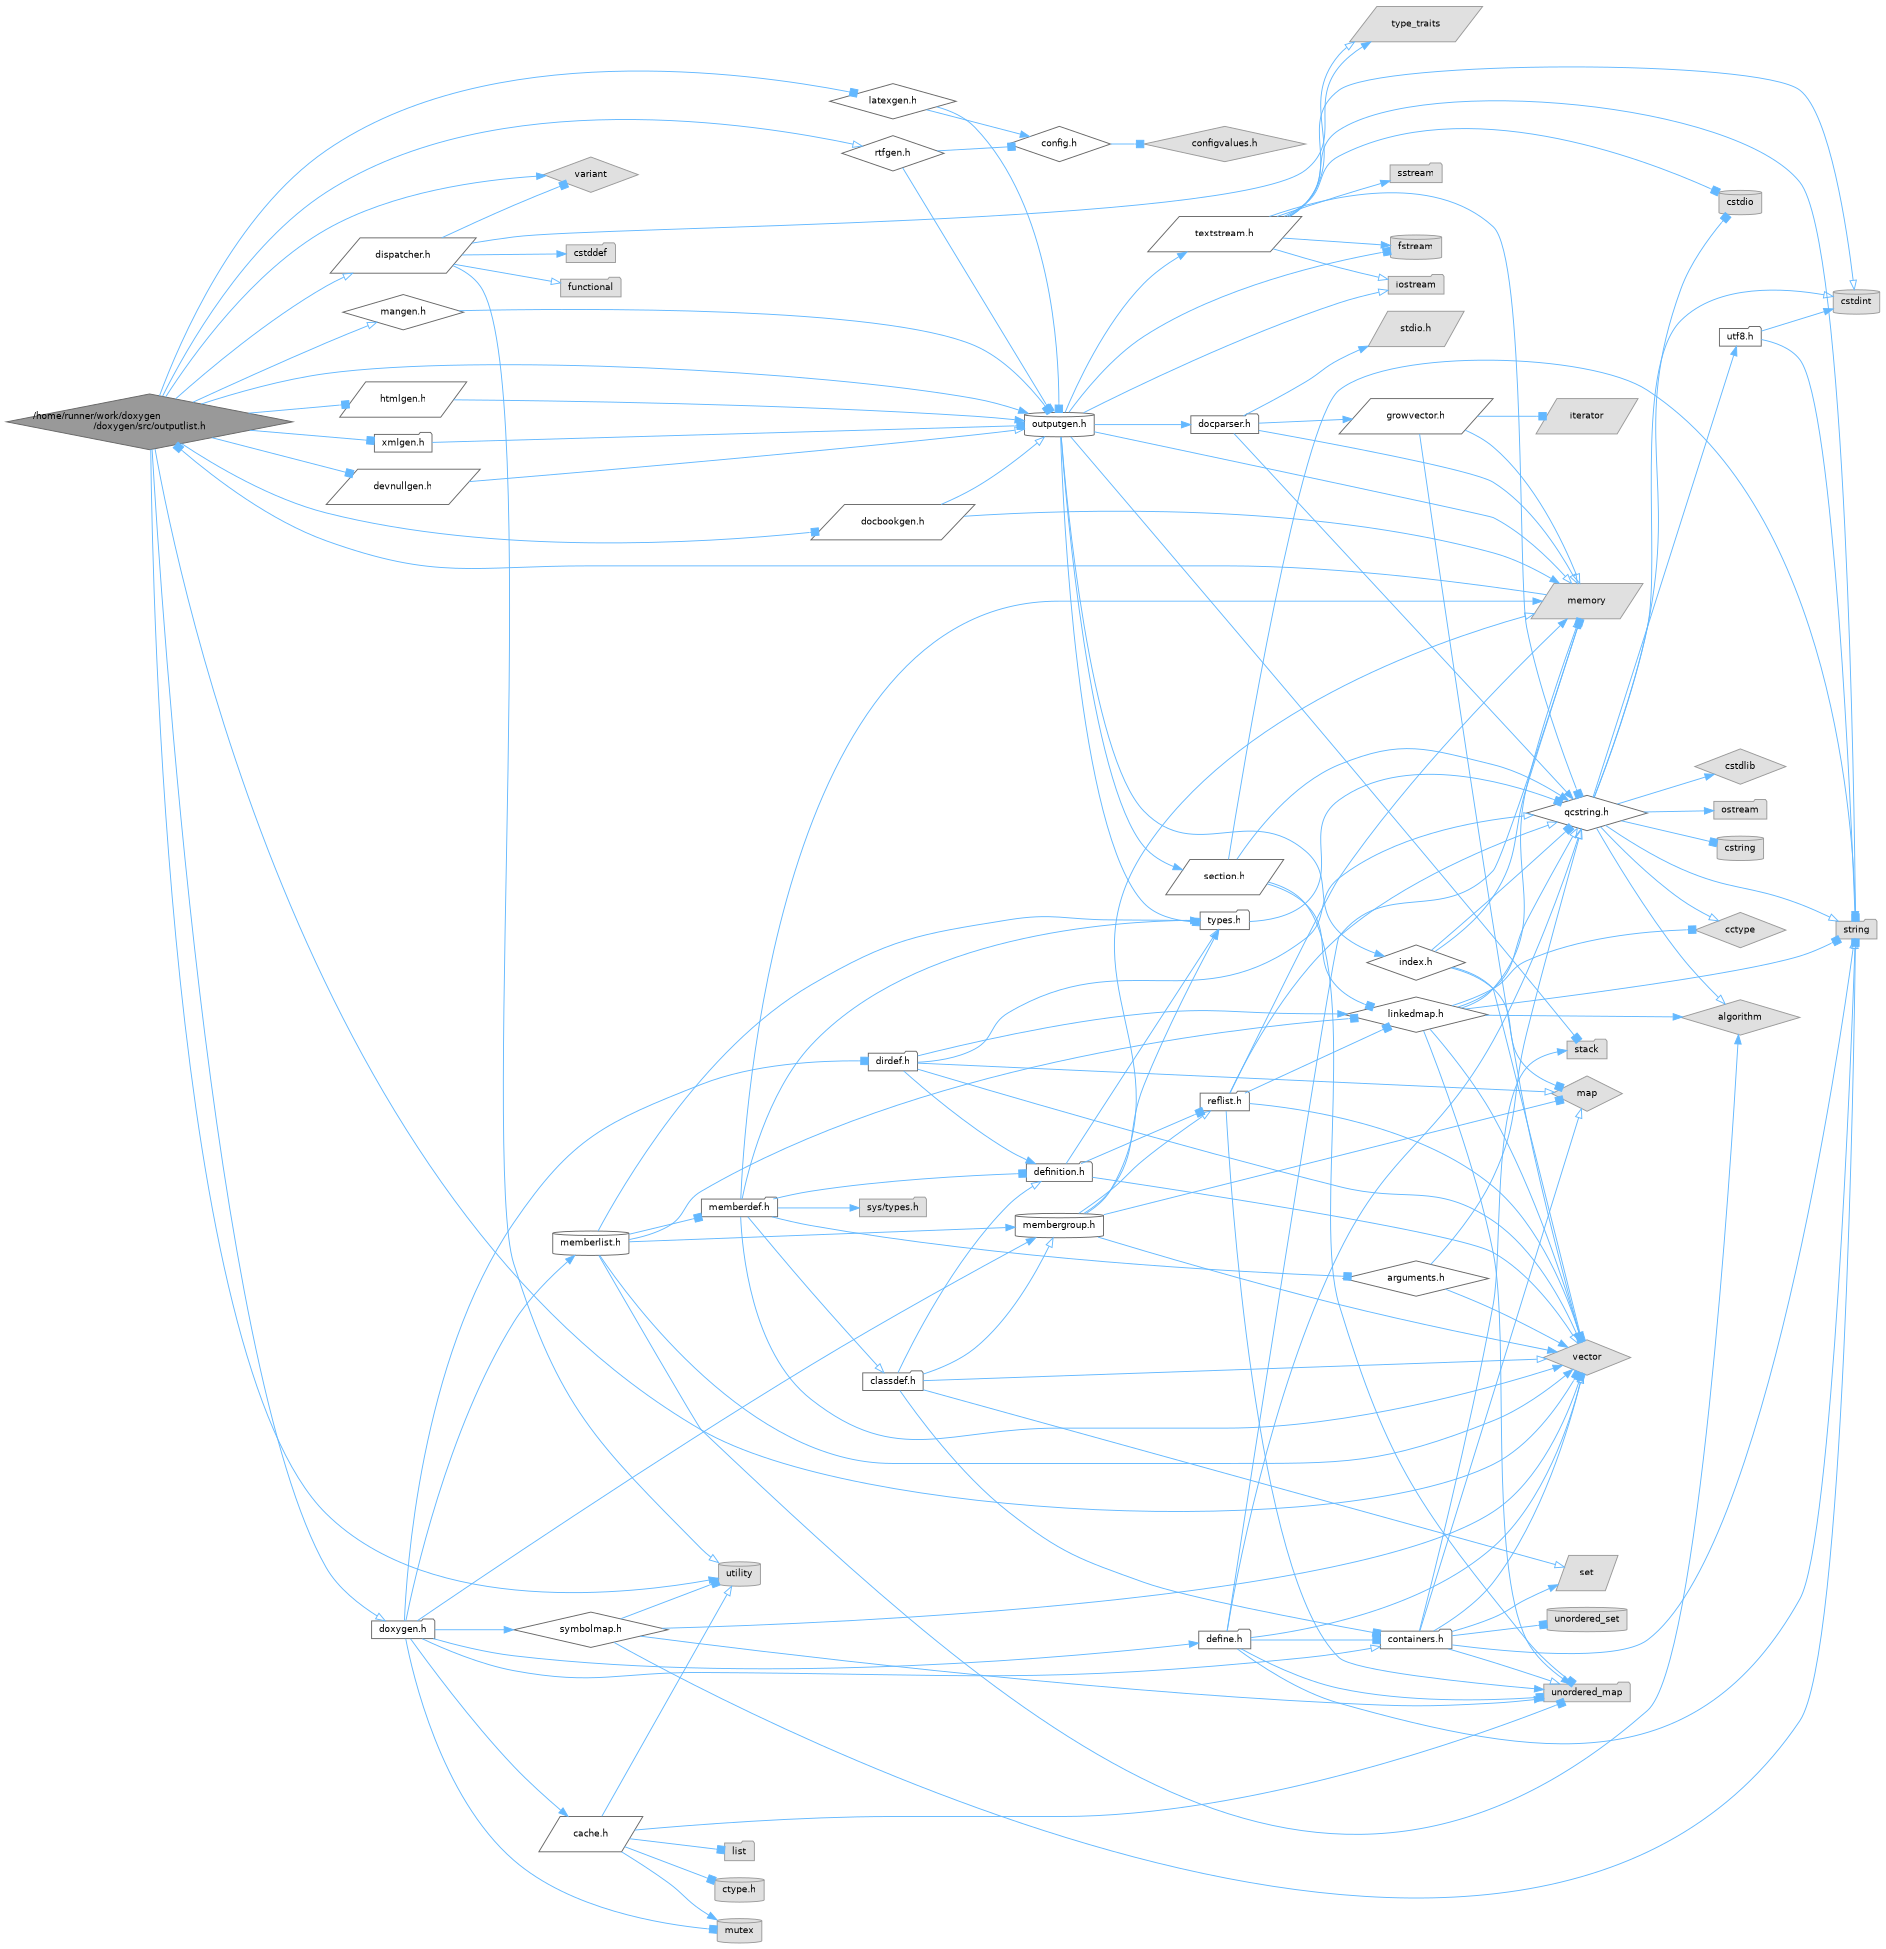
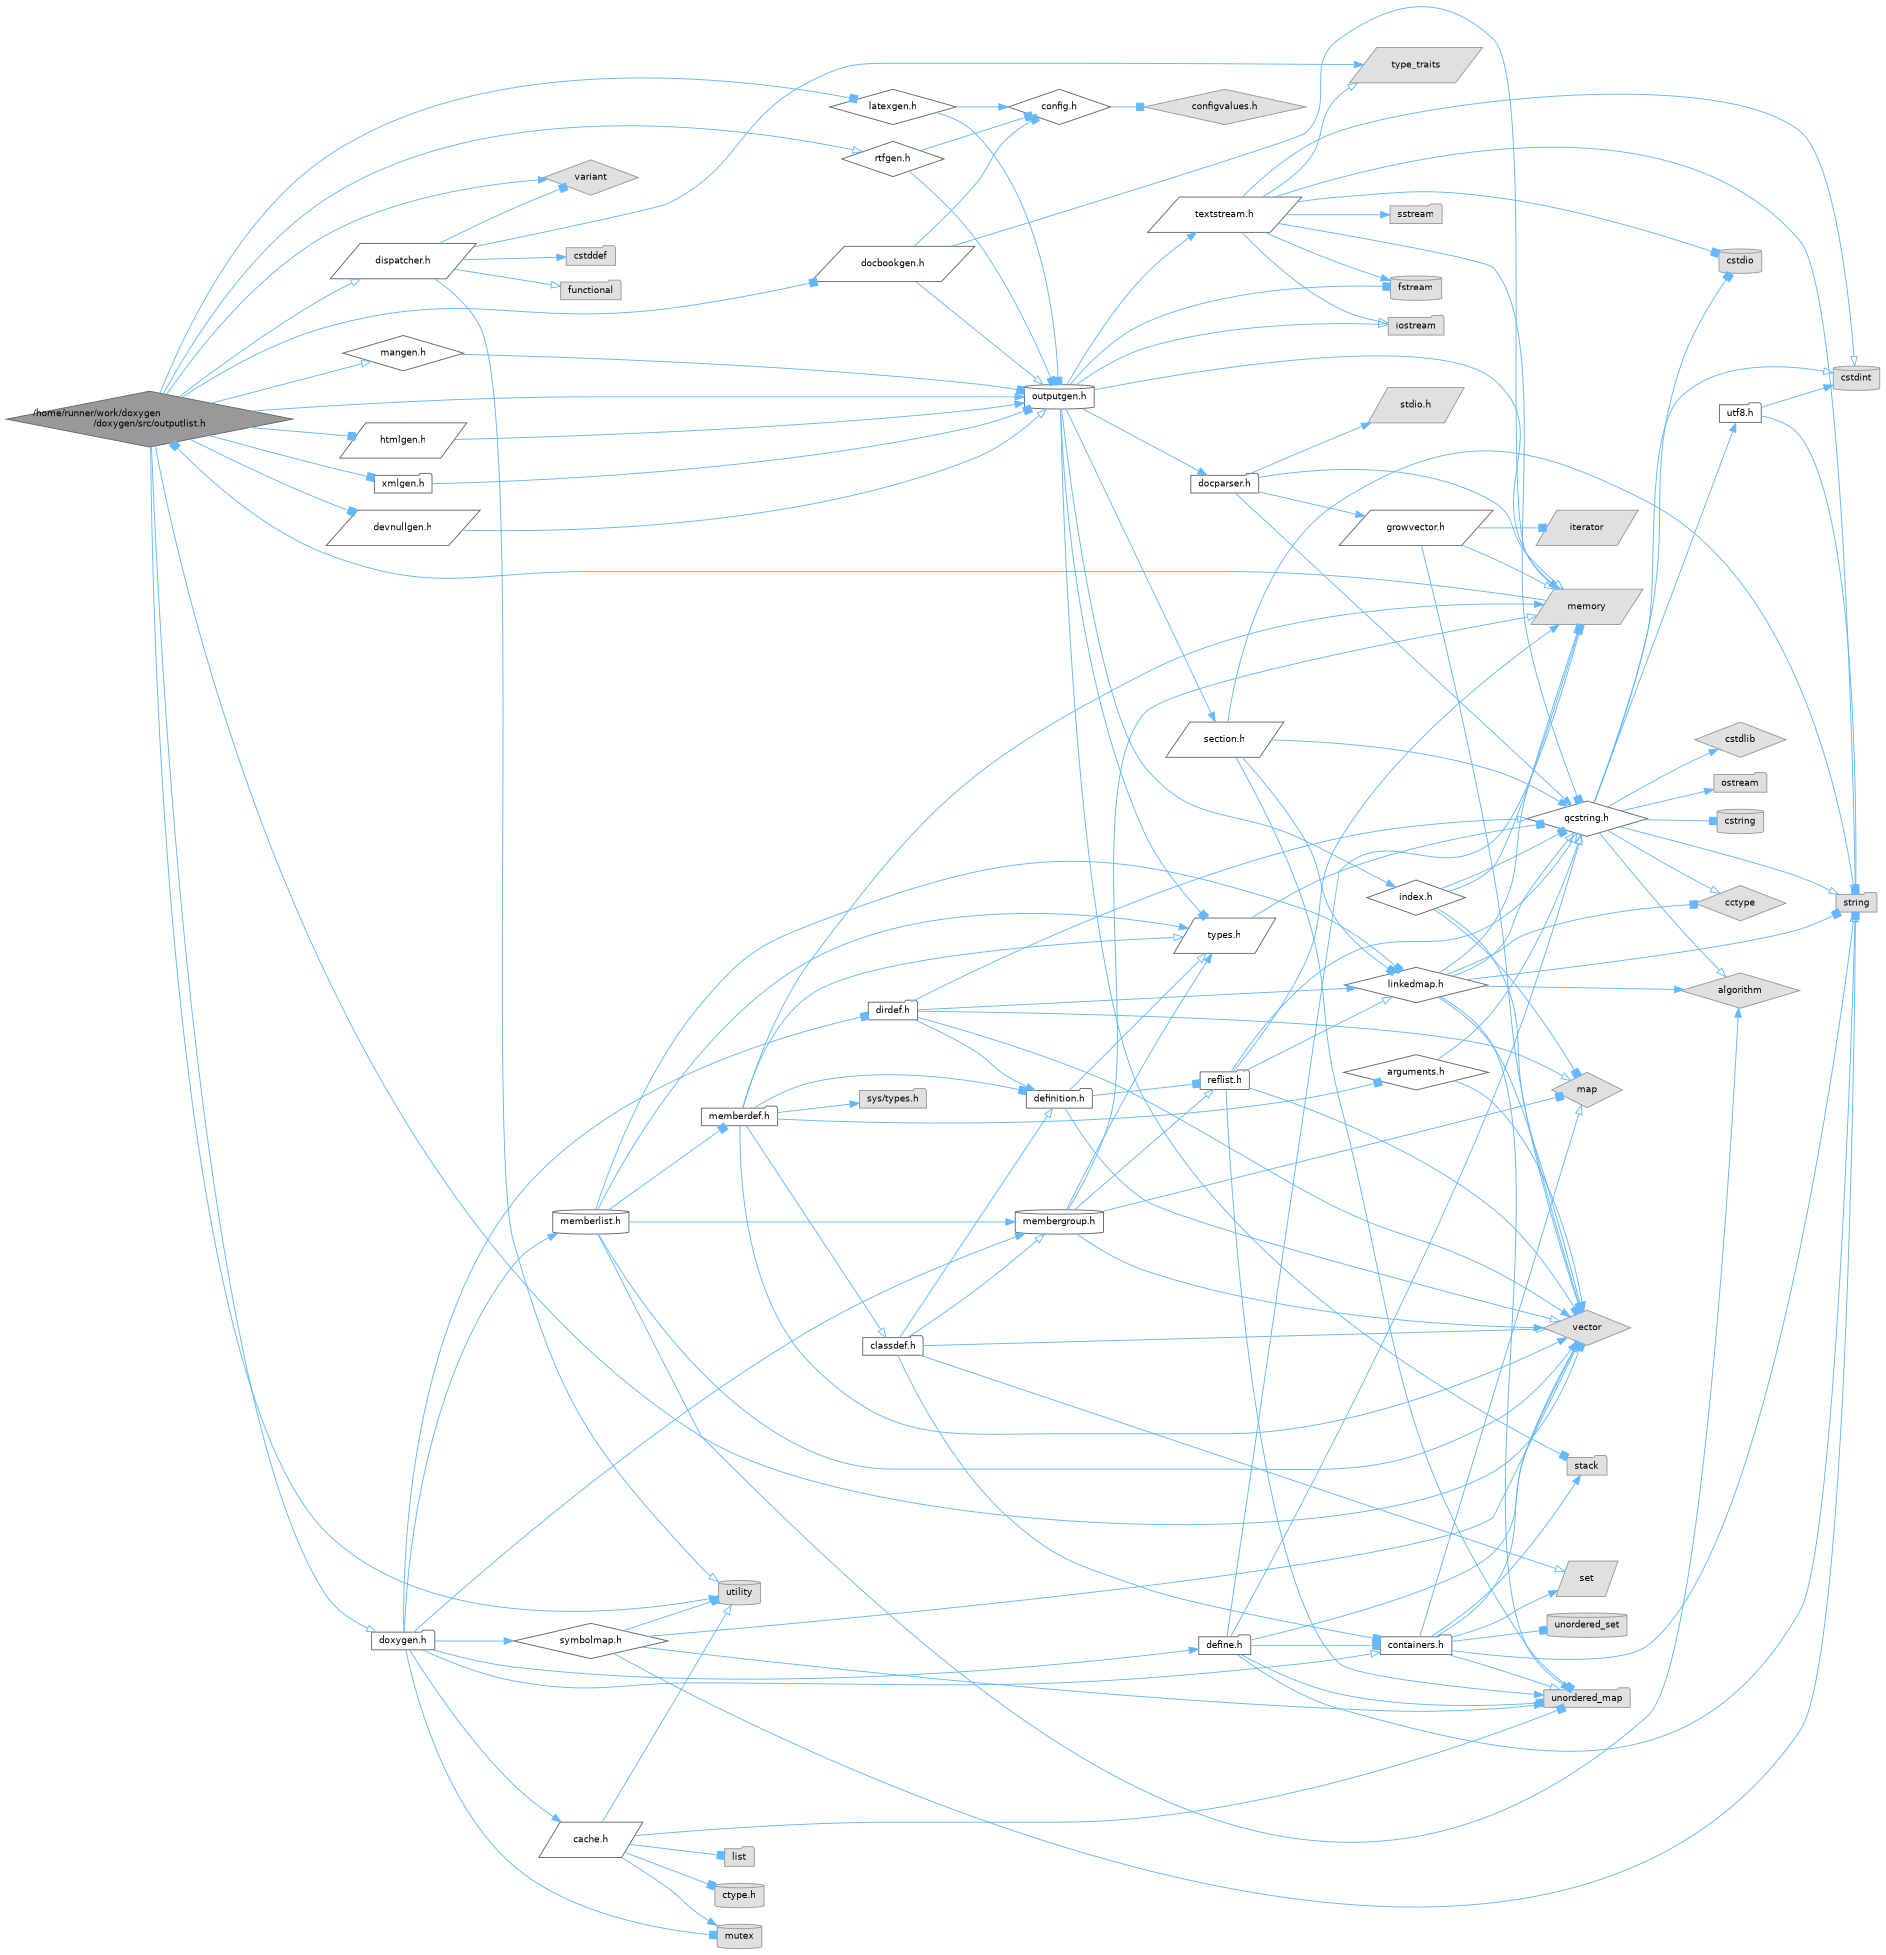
none -> (974, 185)
(1225, 921) -> (1225, 936)
(1310, 1063) -> (1306, 1040)
